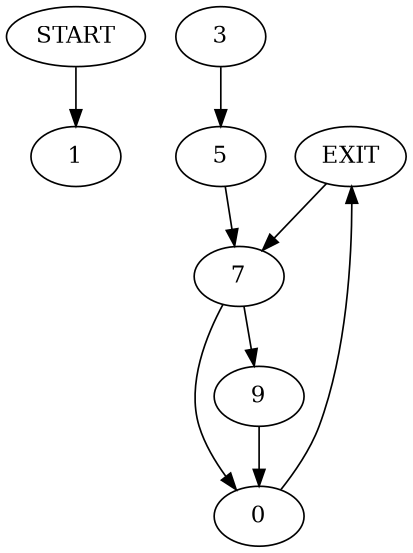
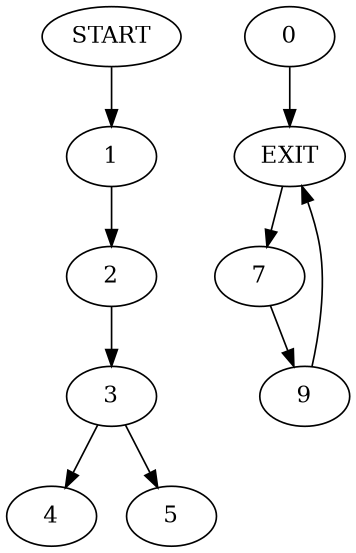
(229, 208) -> none
none -> (112, 276)
(195, 391) -> none
(259, 448) -> (322, 284)
none -> (52, 516)
